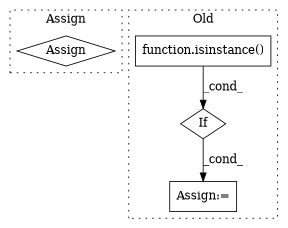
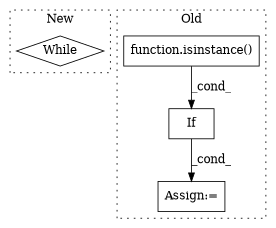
(66, 20) -> (60, 20)
(66, 51) -> (60, 51)
(203, 124) -> (191, 124)
